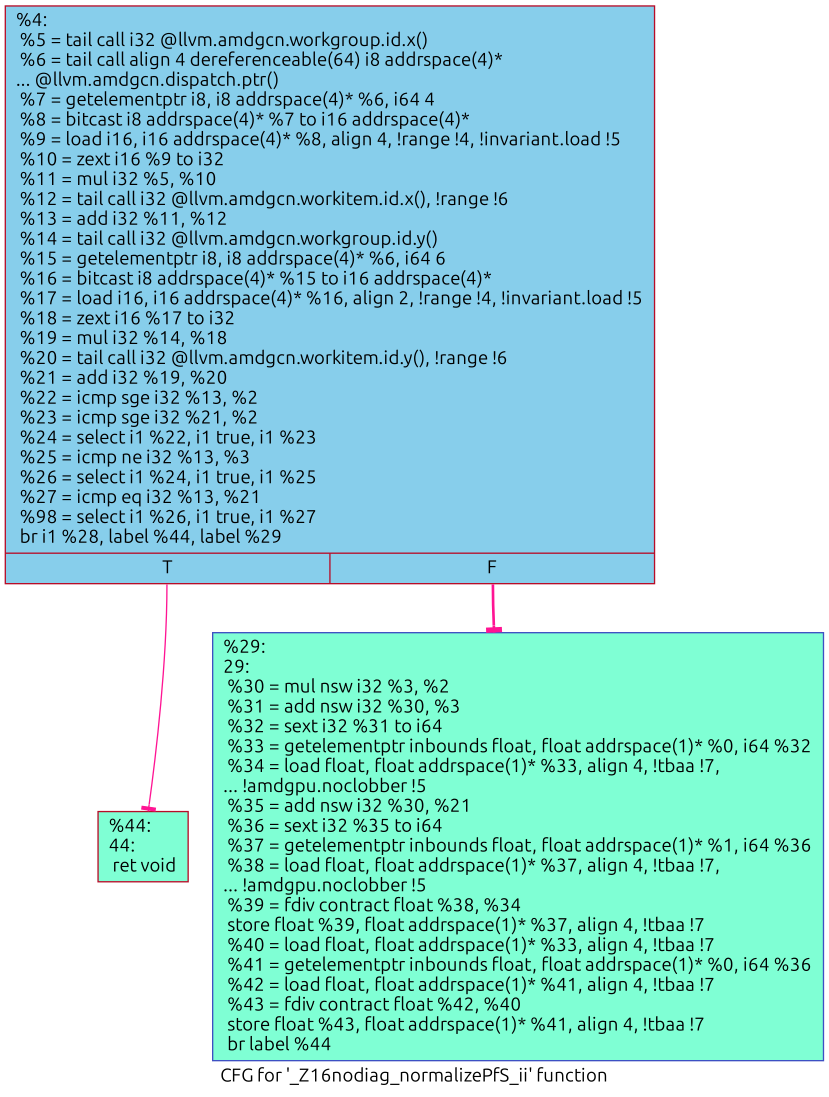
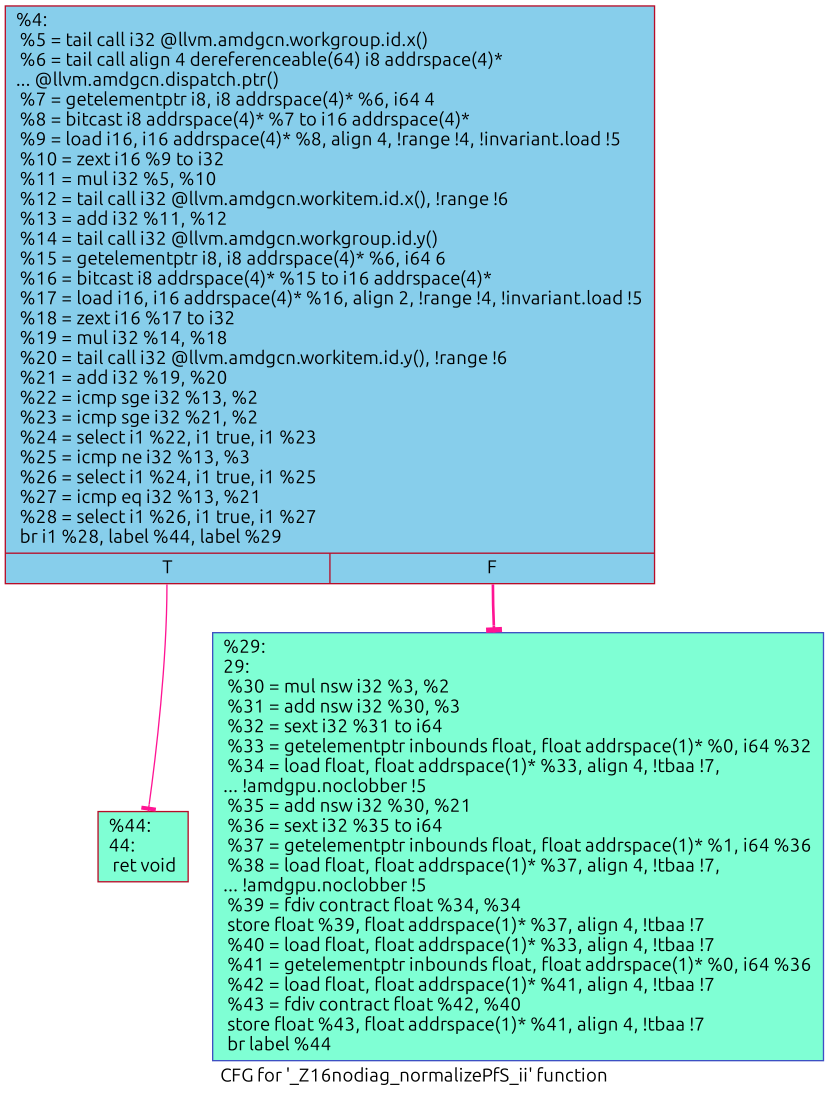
(167, 517) -> (167, 517)
(373, 906) -> (373, 906)
